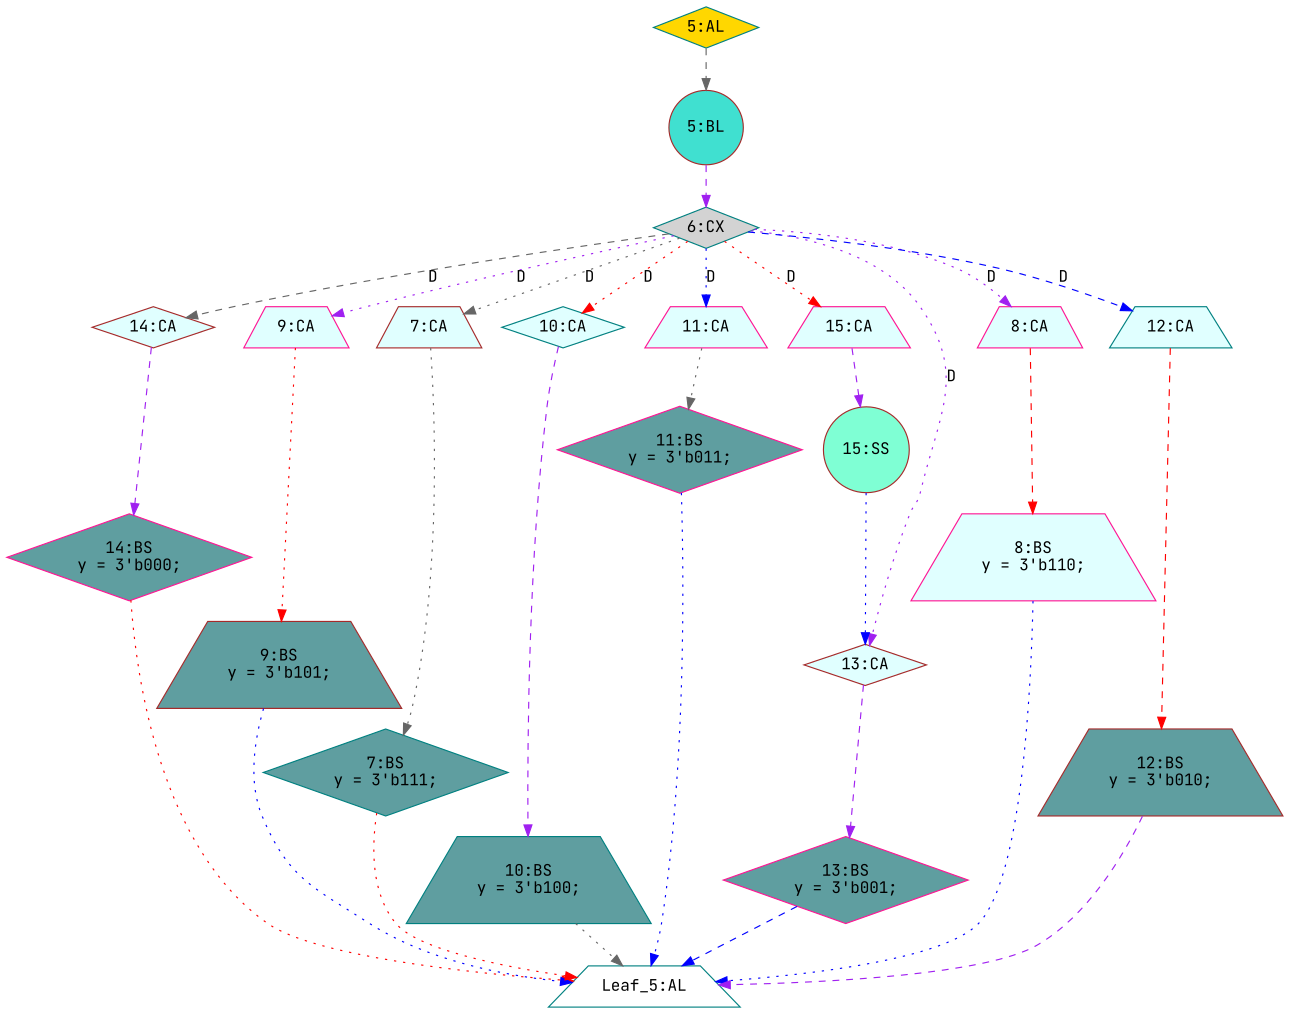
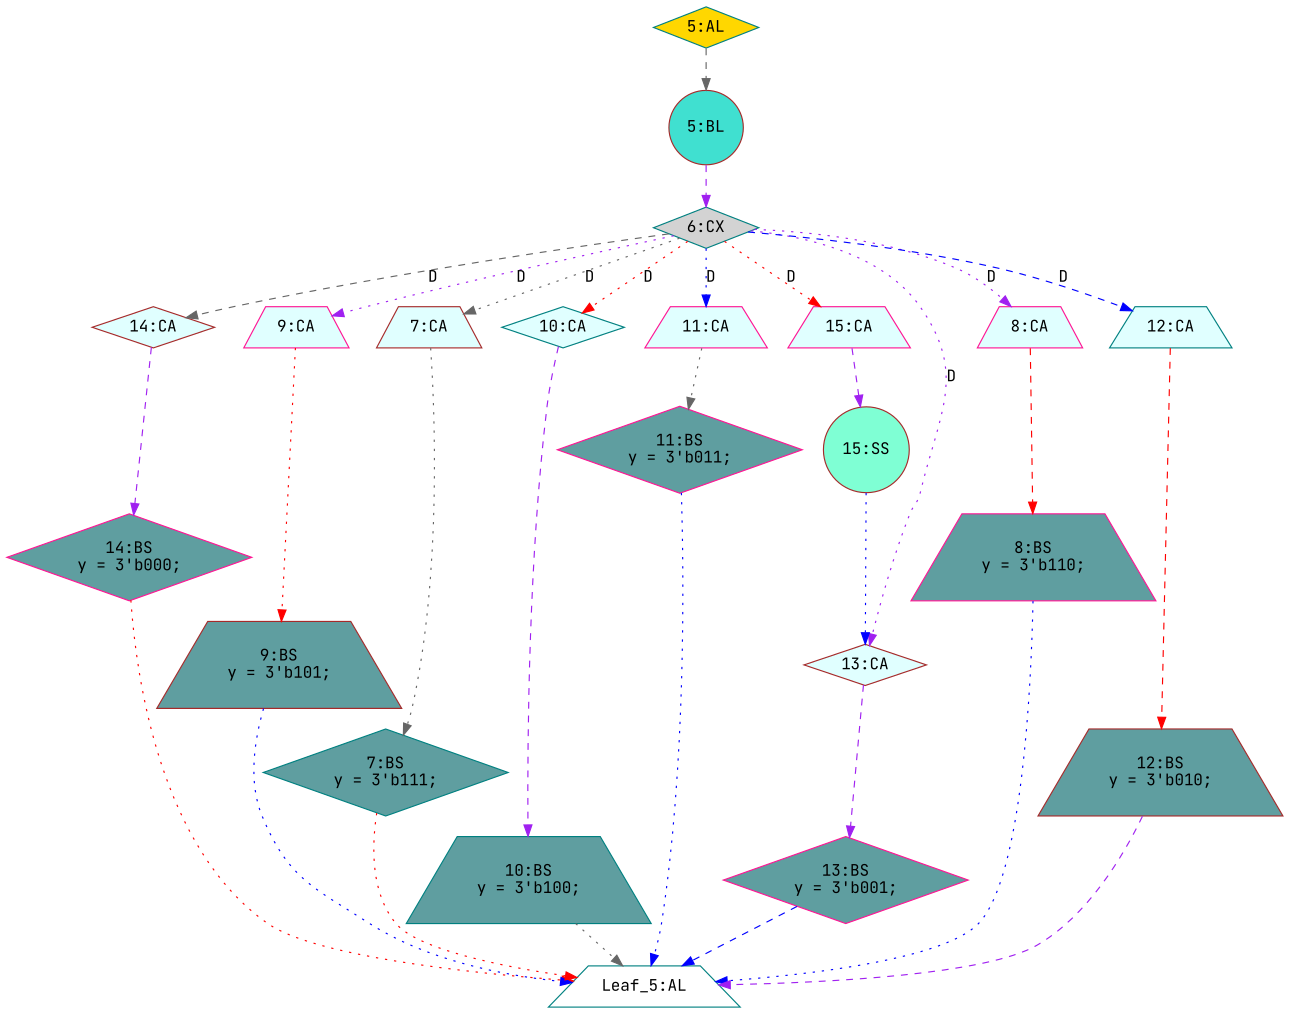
(1033, 557) -> (1033, 557)
